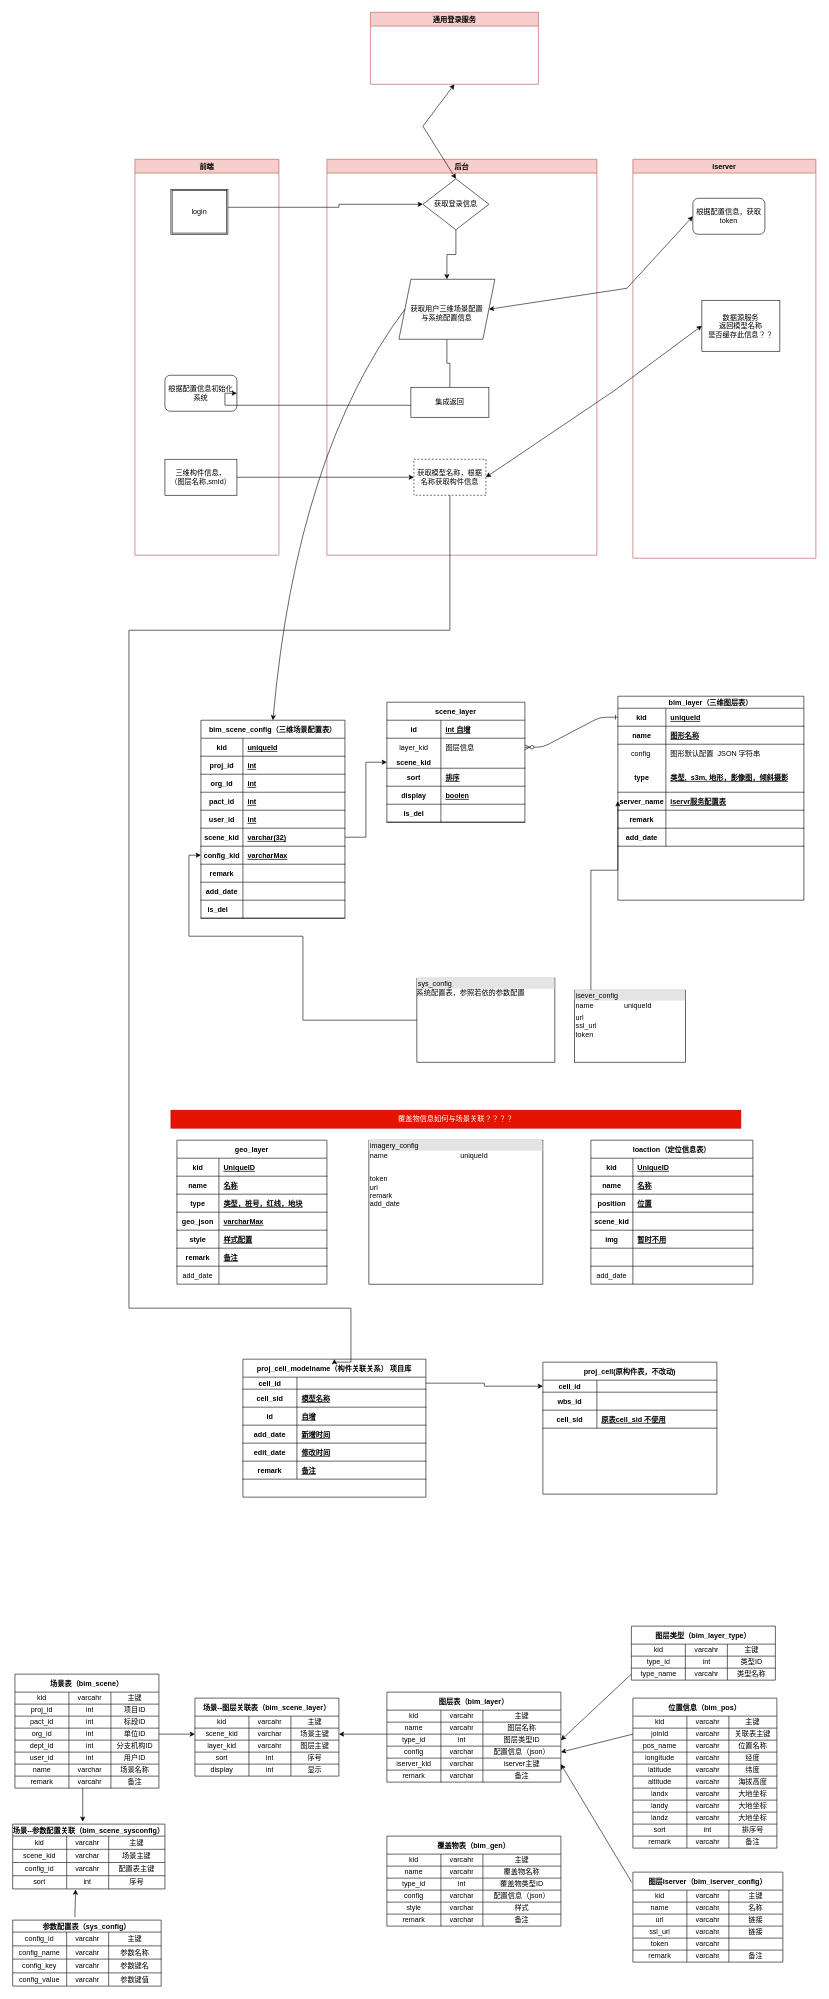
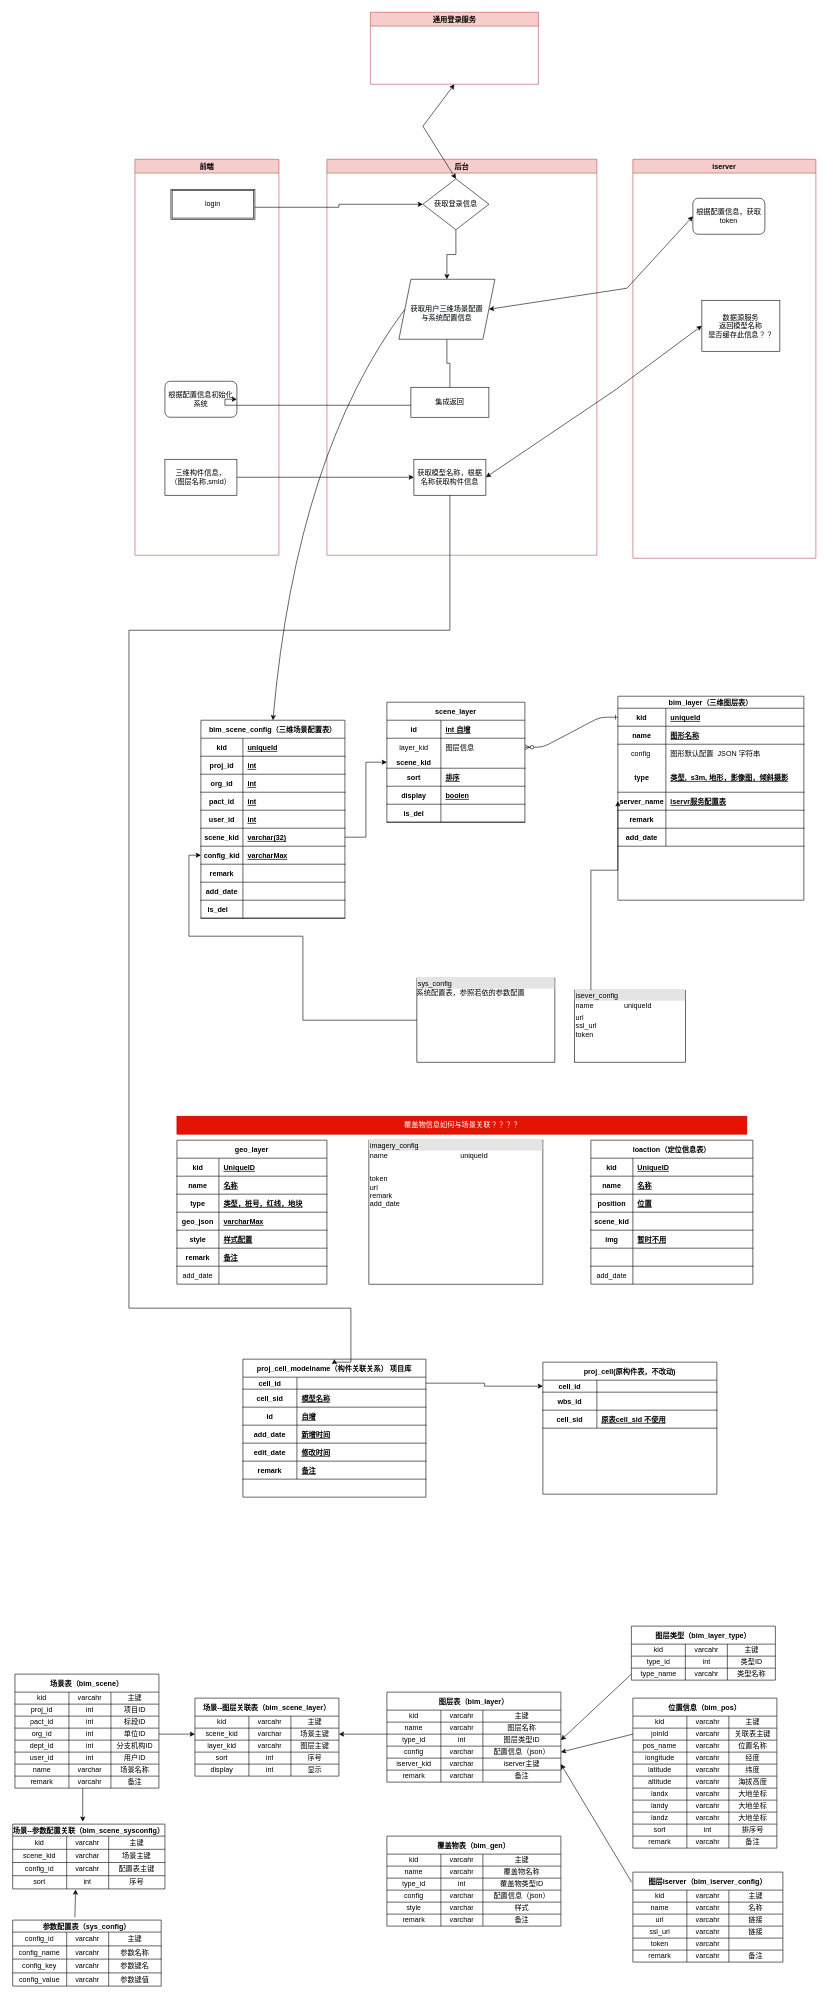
(199, 212) -> (213, 204)
(201, 393) -> (201, 399)
(450, 477) -> (450, 477)
(456, 1119) -> (462, 1125)
